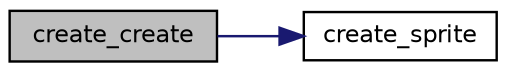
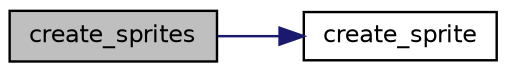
(113, 36) -> (113, 36)
